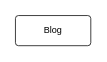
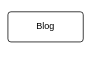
(53, 30) -> (45, 27)
